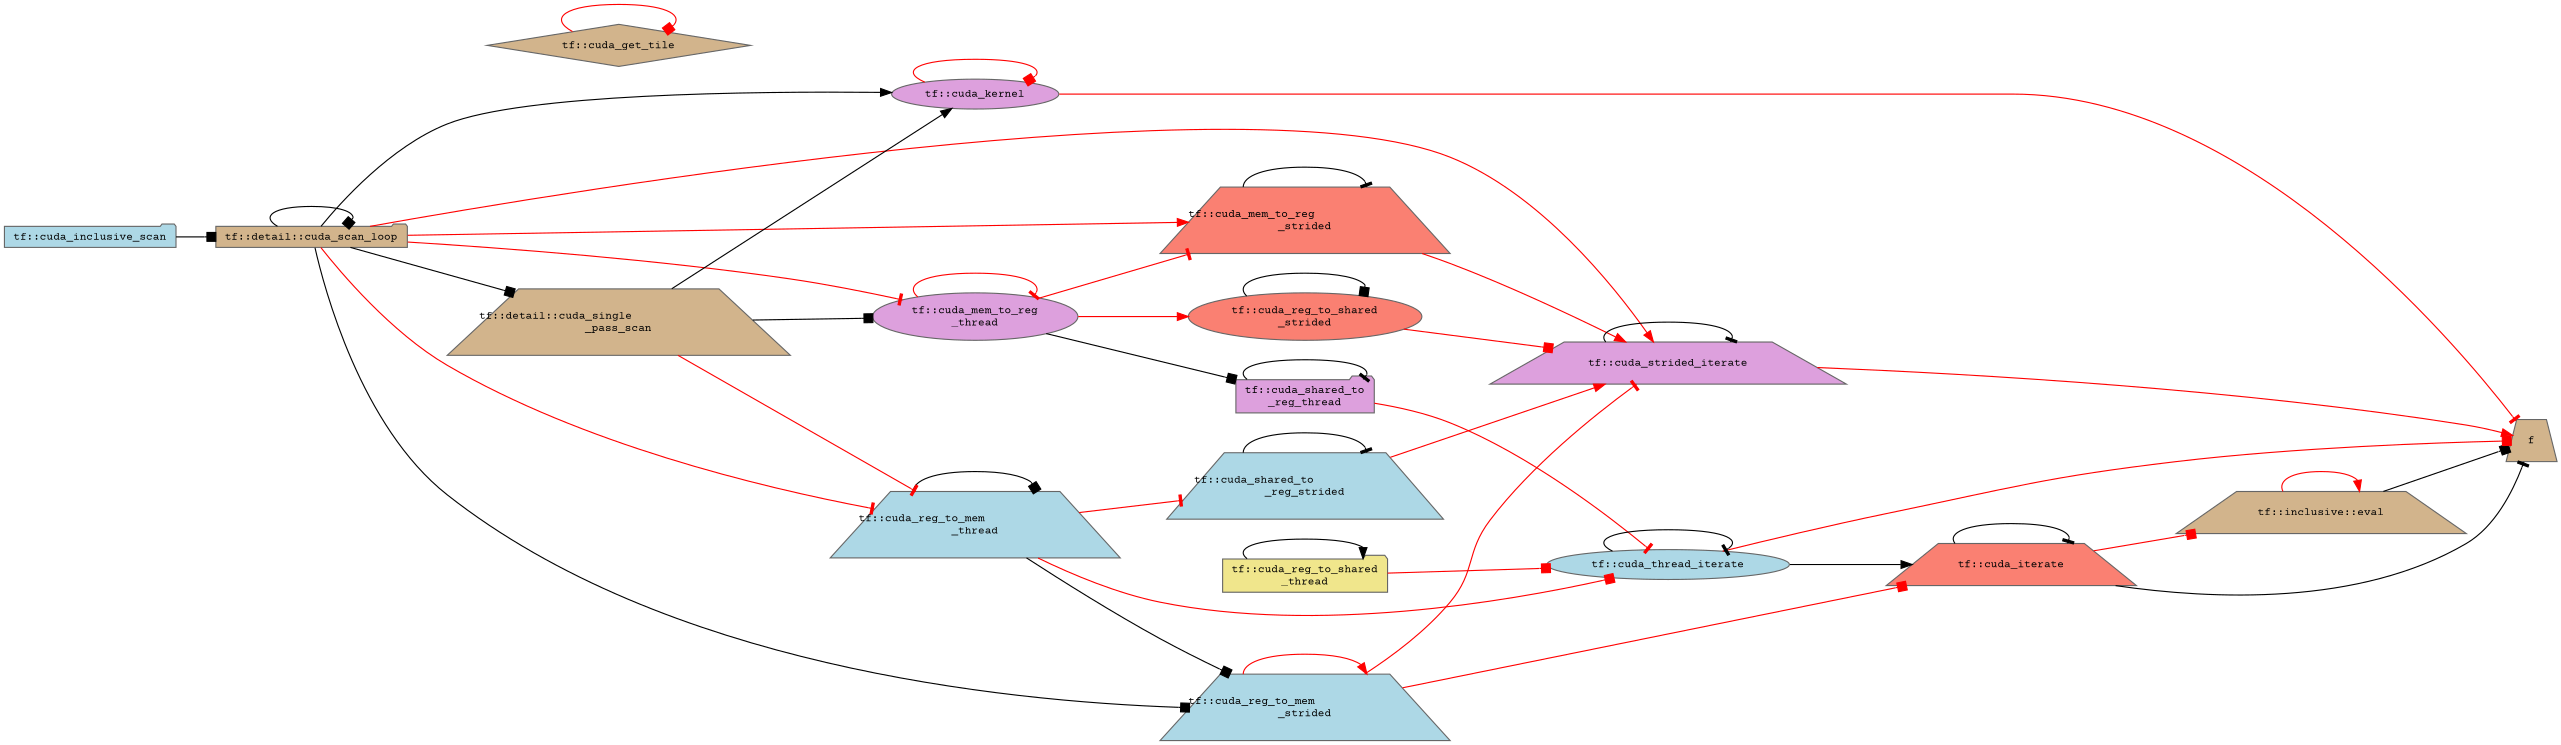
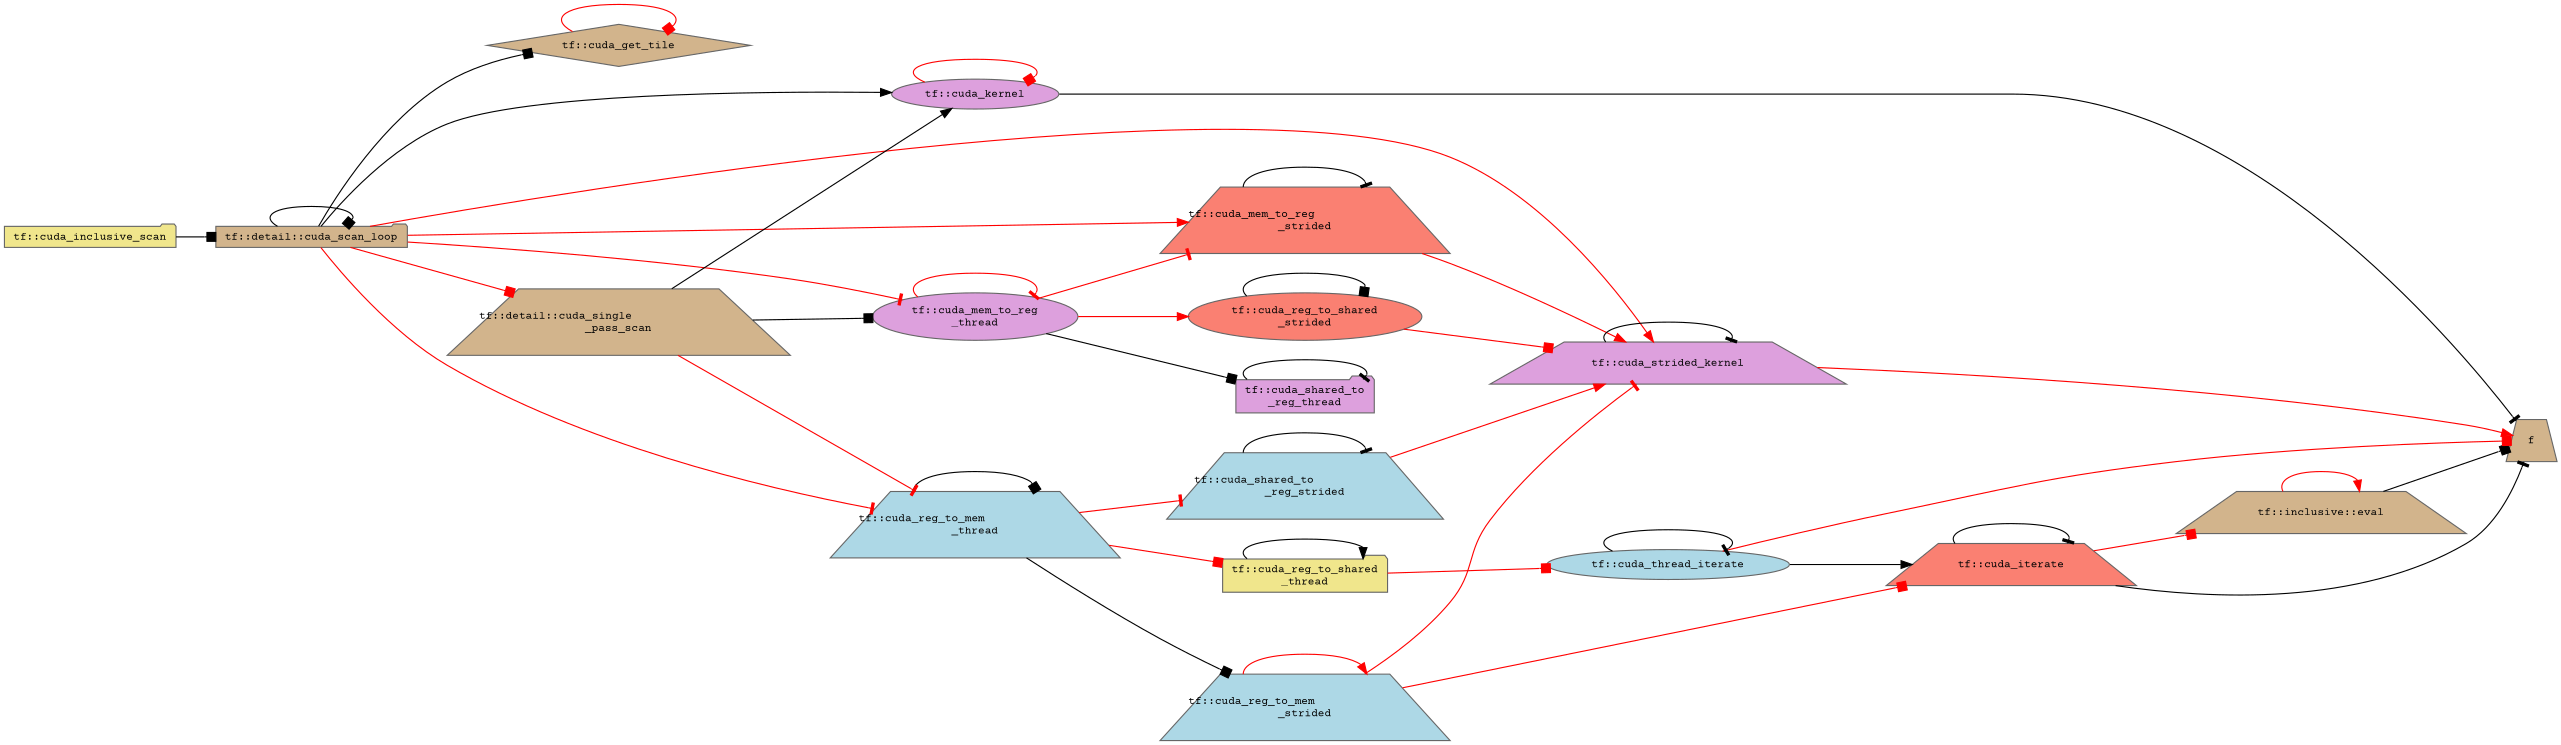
(1843, 94) -> (1843, 94)
(90, 237) -> (90, 237)
(427, 269) -> (427, 269)
(1668, 363) -> (1668, 363)
(1519, 457) -> none
(661, 611) -> (401, 117)
(1317, 615) -> (1160, 553)
